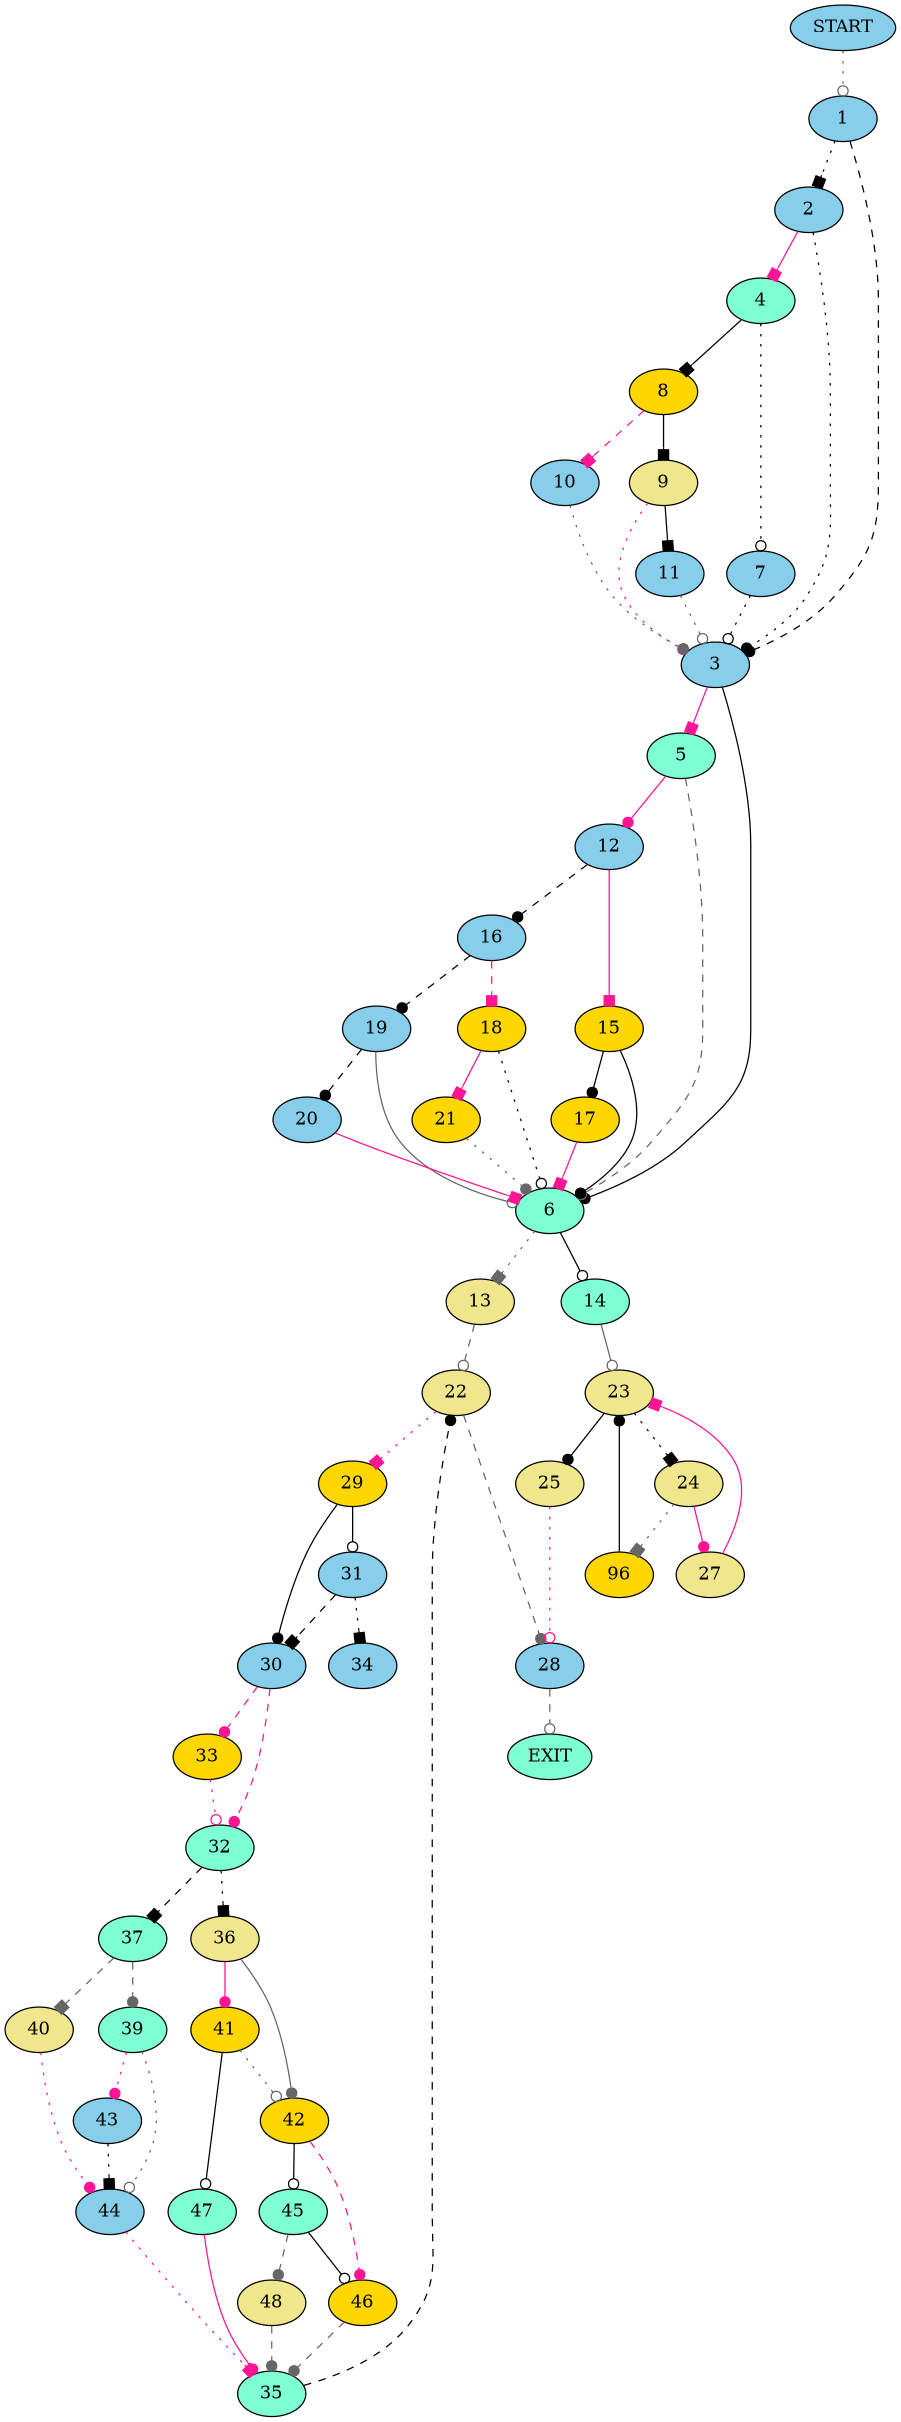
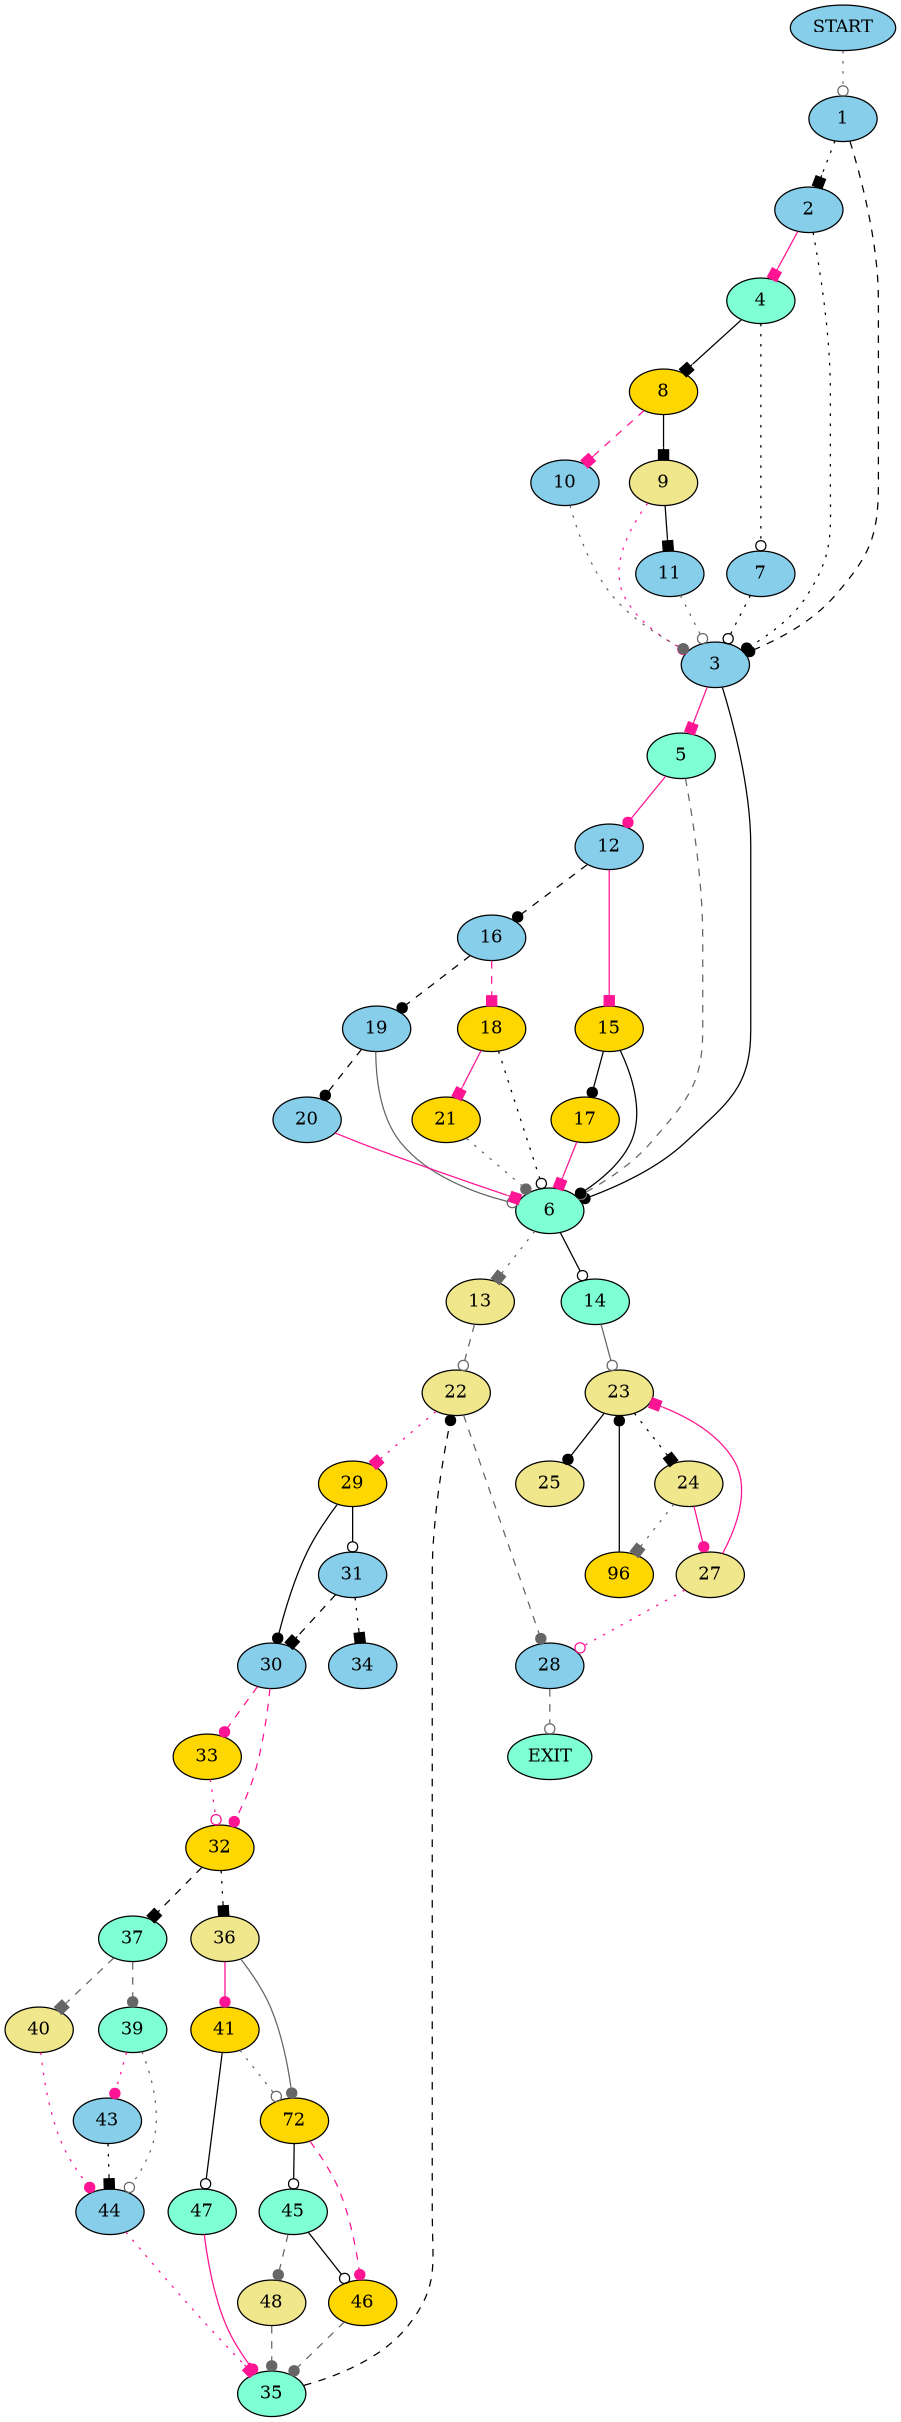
(550, 1570) -> (635, 1618)
(220, 1848) -> (220, 1848)
(294, 2121) -> (294, 2121)
